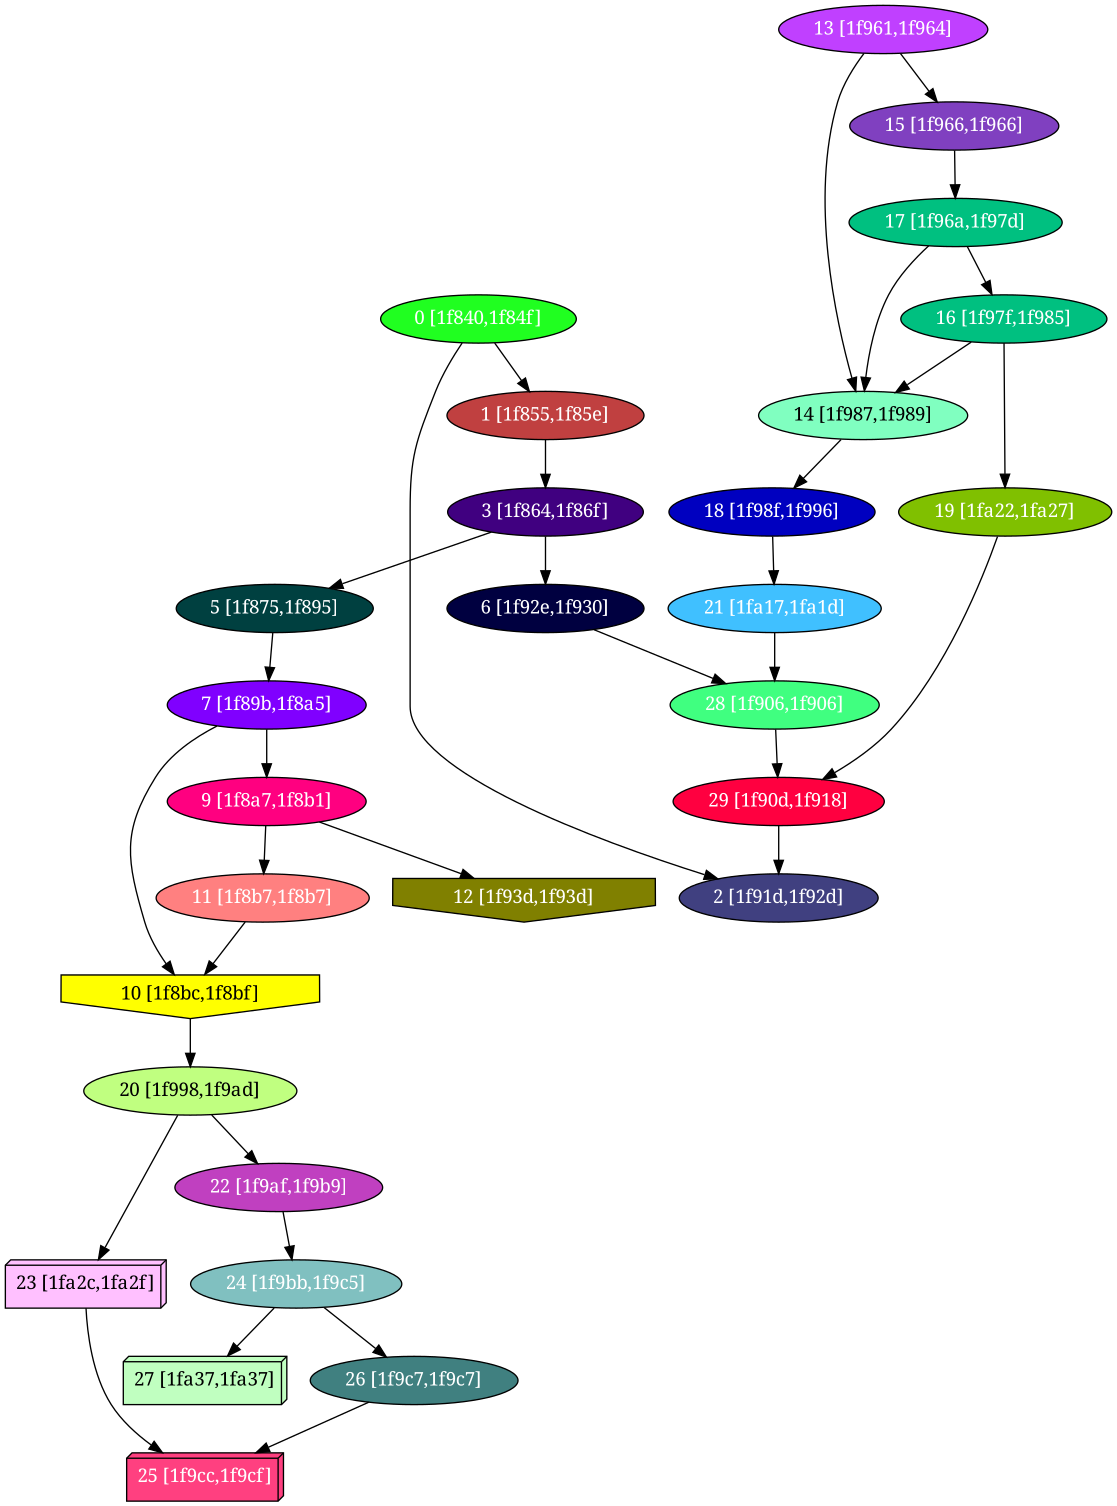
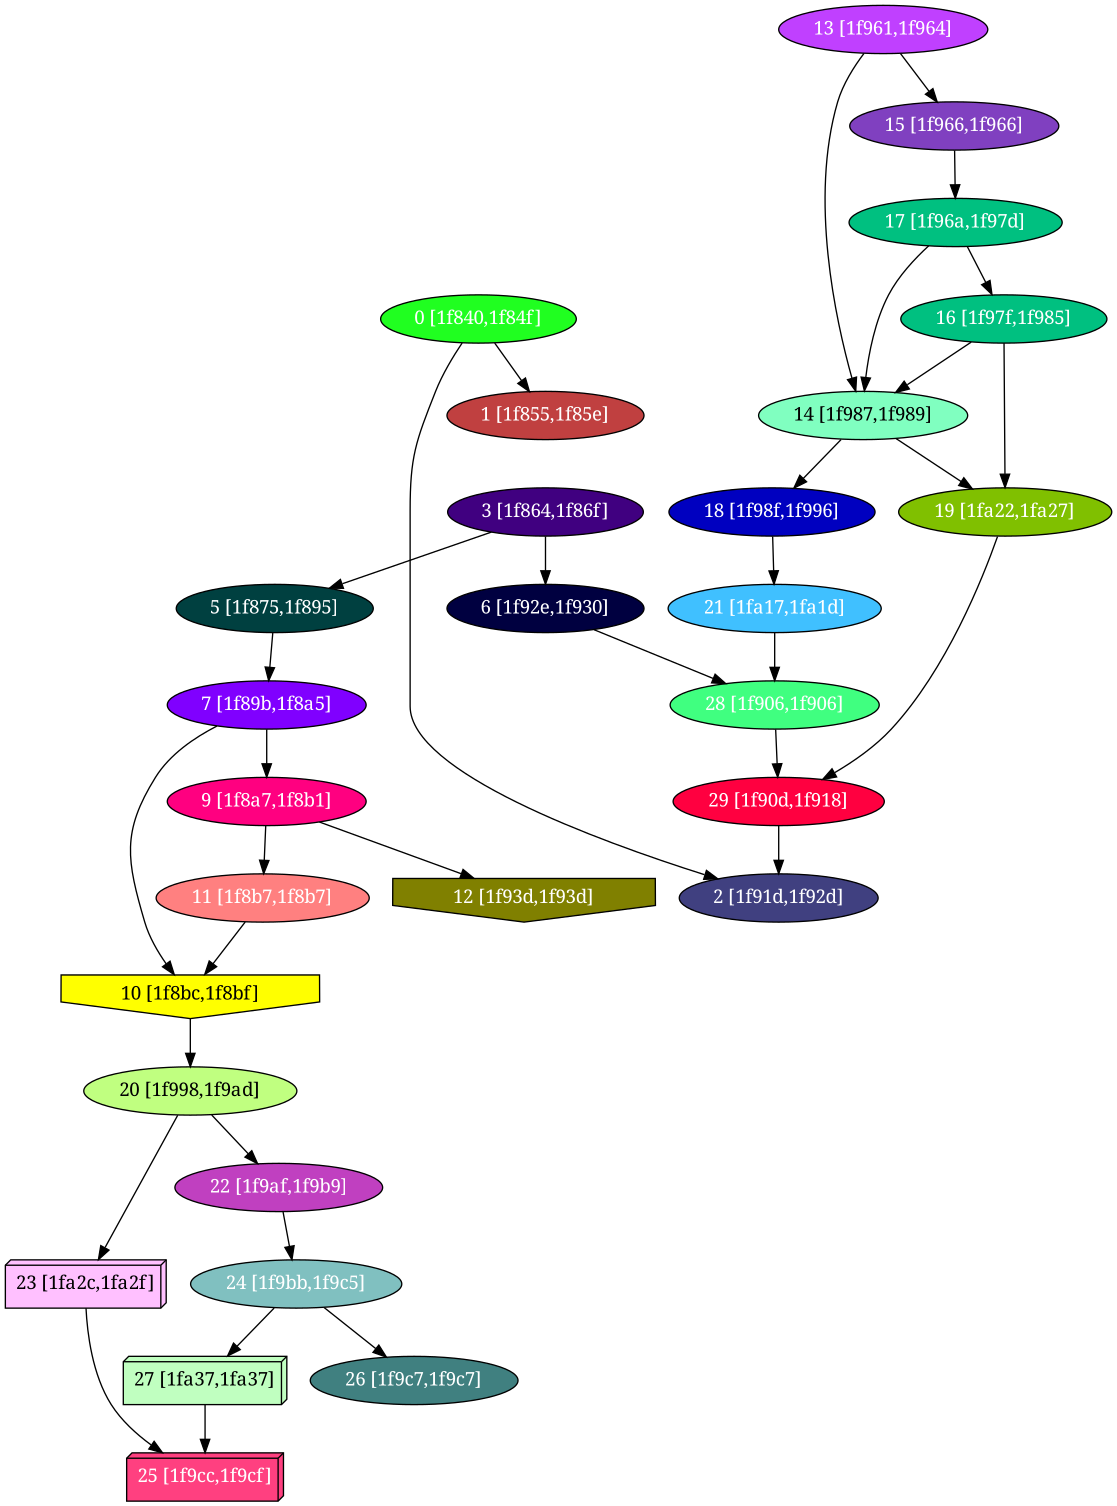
(545, 457) -> none
none -> (929, 460)
(319, 1425) -> (205, 1422)
